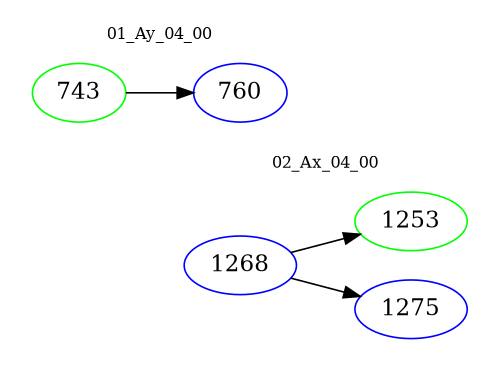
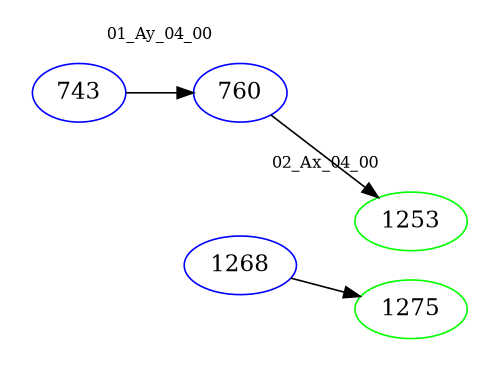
(79, 93) -> (79, 93)
(318, 245) -> (328, 159)
(411, 309) -> (411, 309)
